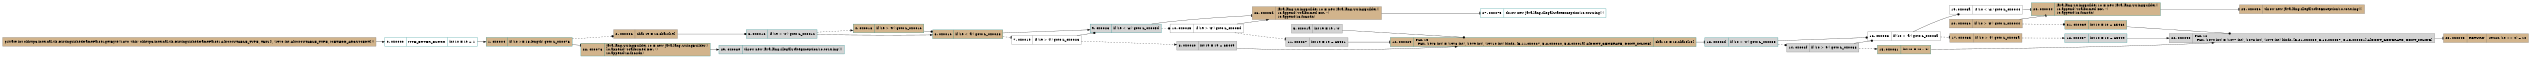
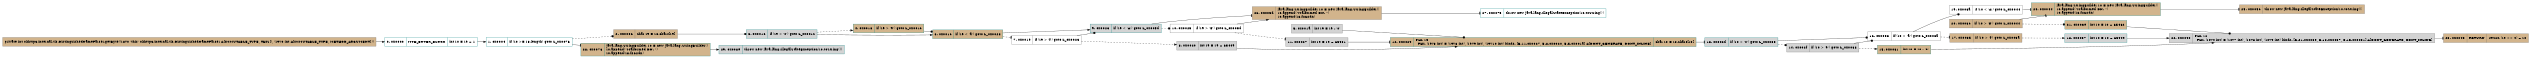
(529, 42) -> (529, 42)
